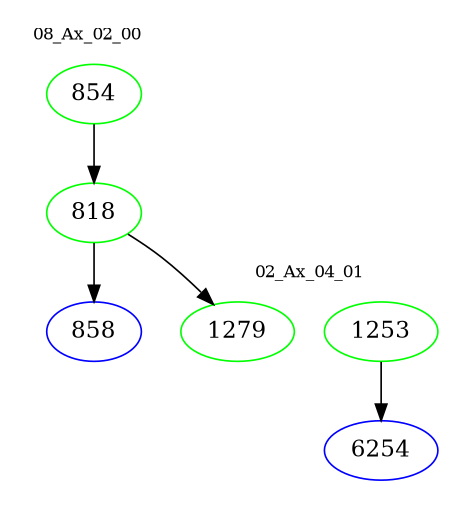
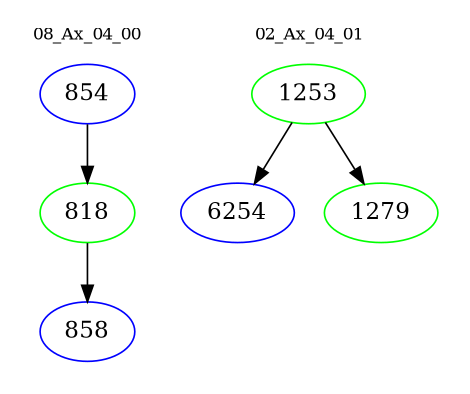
(87, 35) -> (87, 35)
(94, 94) -> (87, 94)
(179, 272) -> (340, 146)
